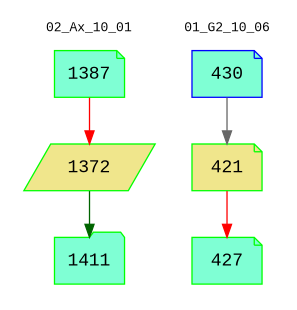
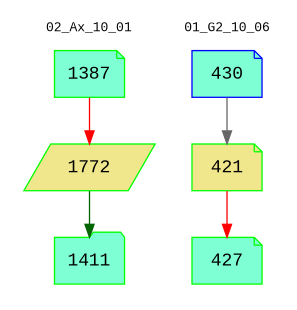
(90, 167) -> (90, 167)
